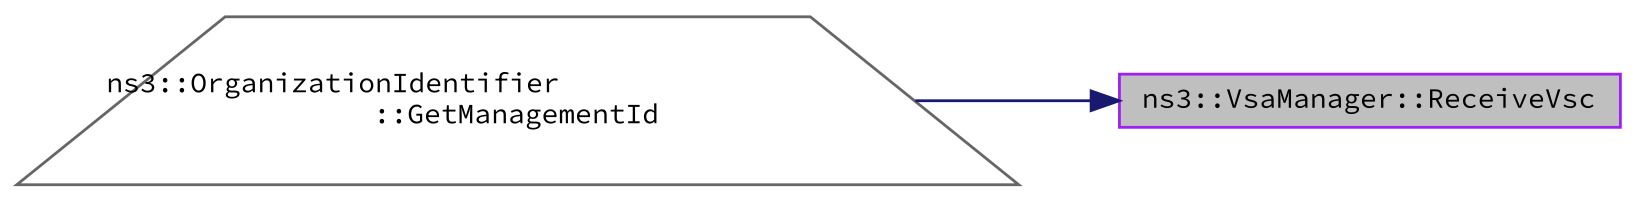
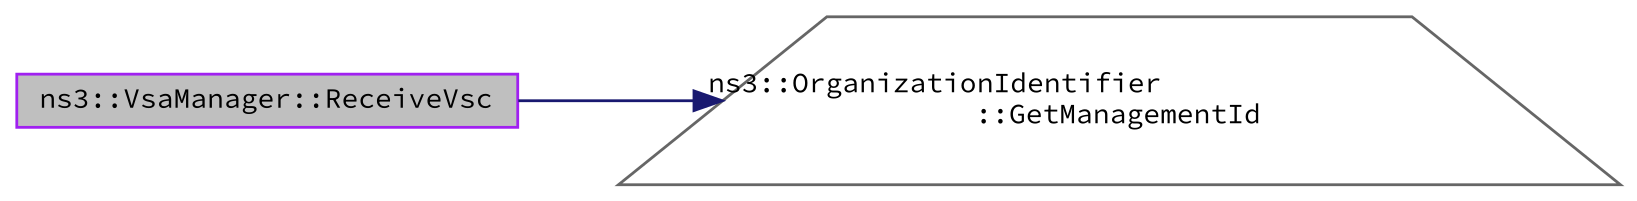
(1003, 101) -> (606, 101)
